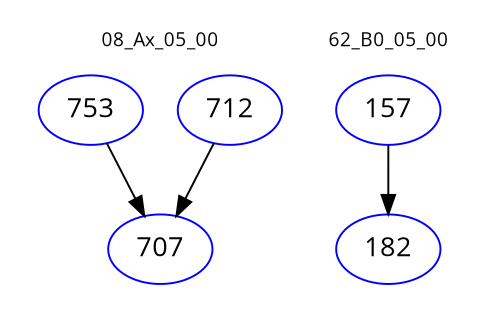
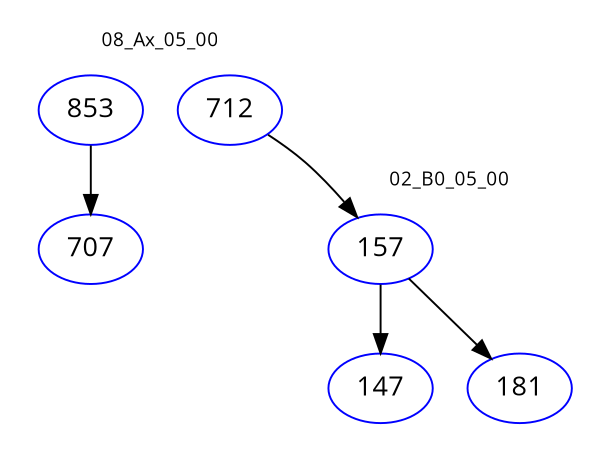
(389, 42) -> (450, 181)
(91, 110) -> (91, 110)
(200, 171) -> (325, 181)
(388, 249) -> (520, 388)
none -> (381, 388)
